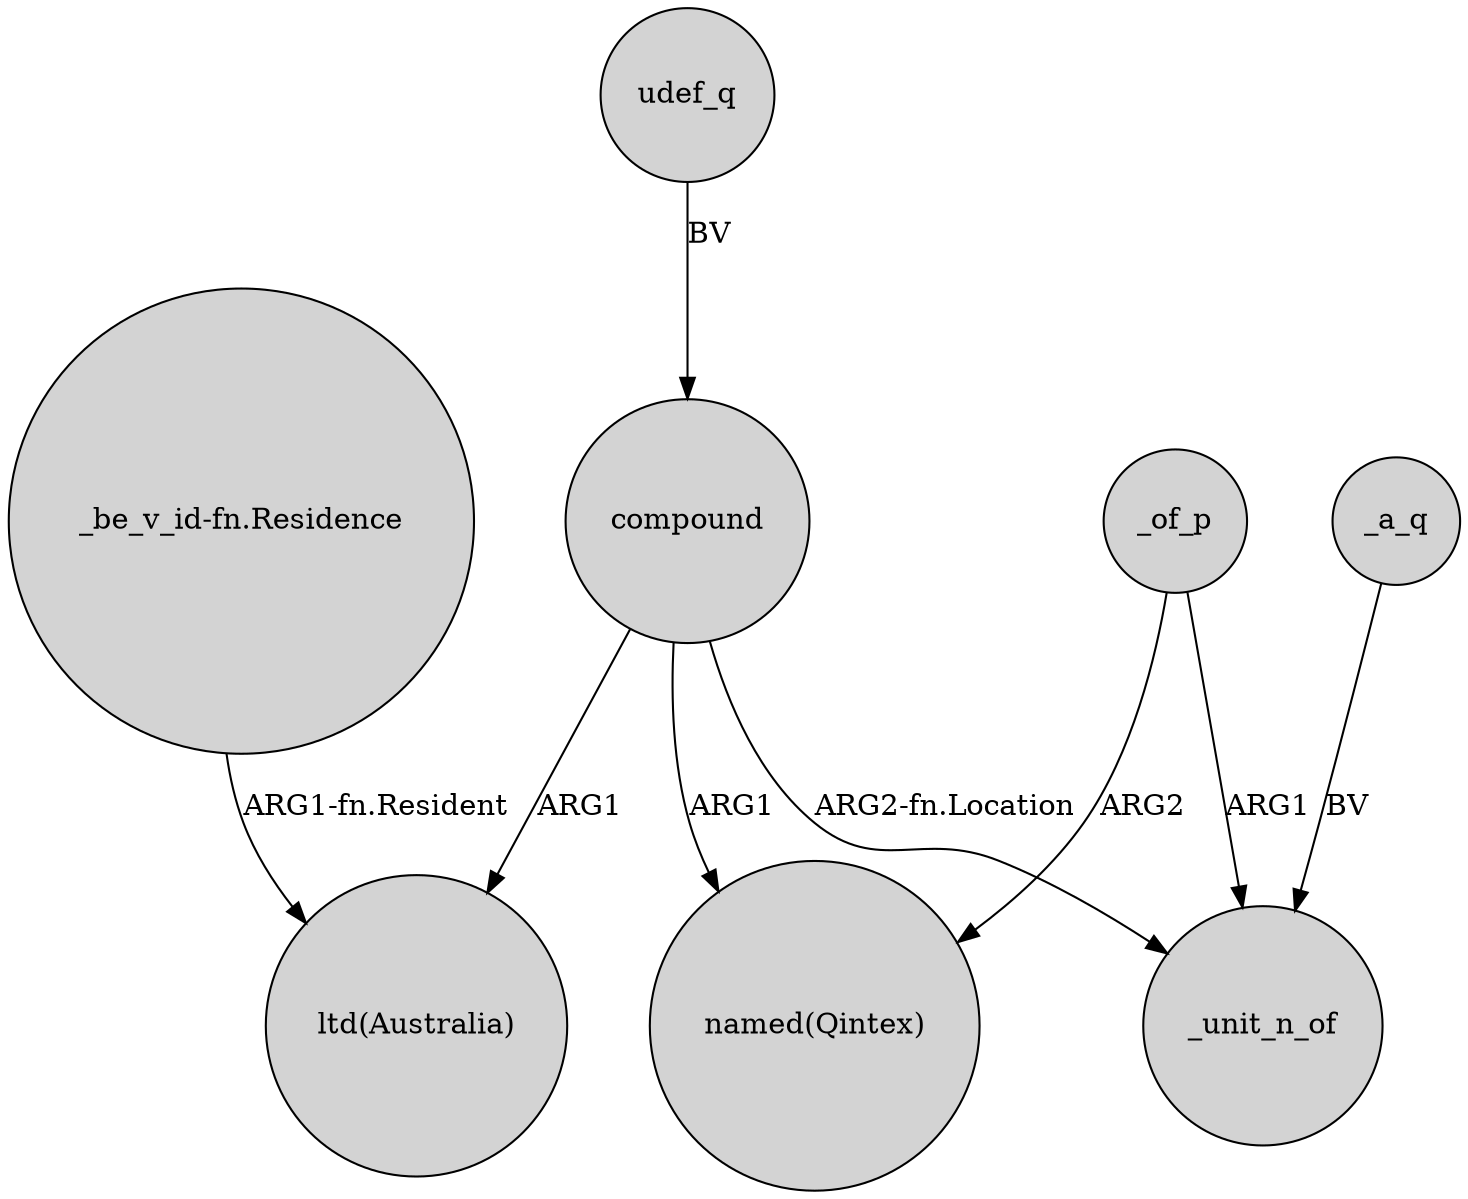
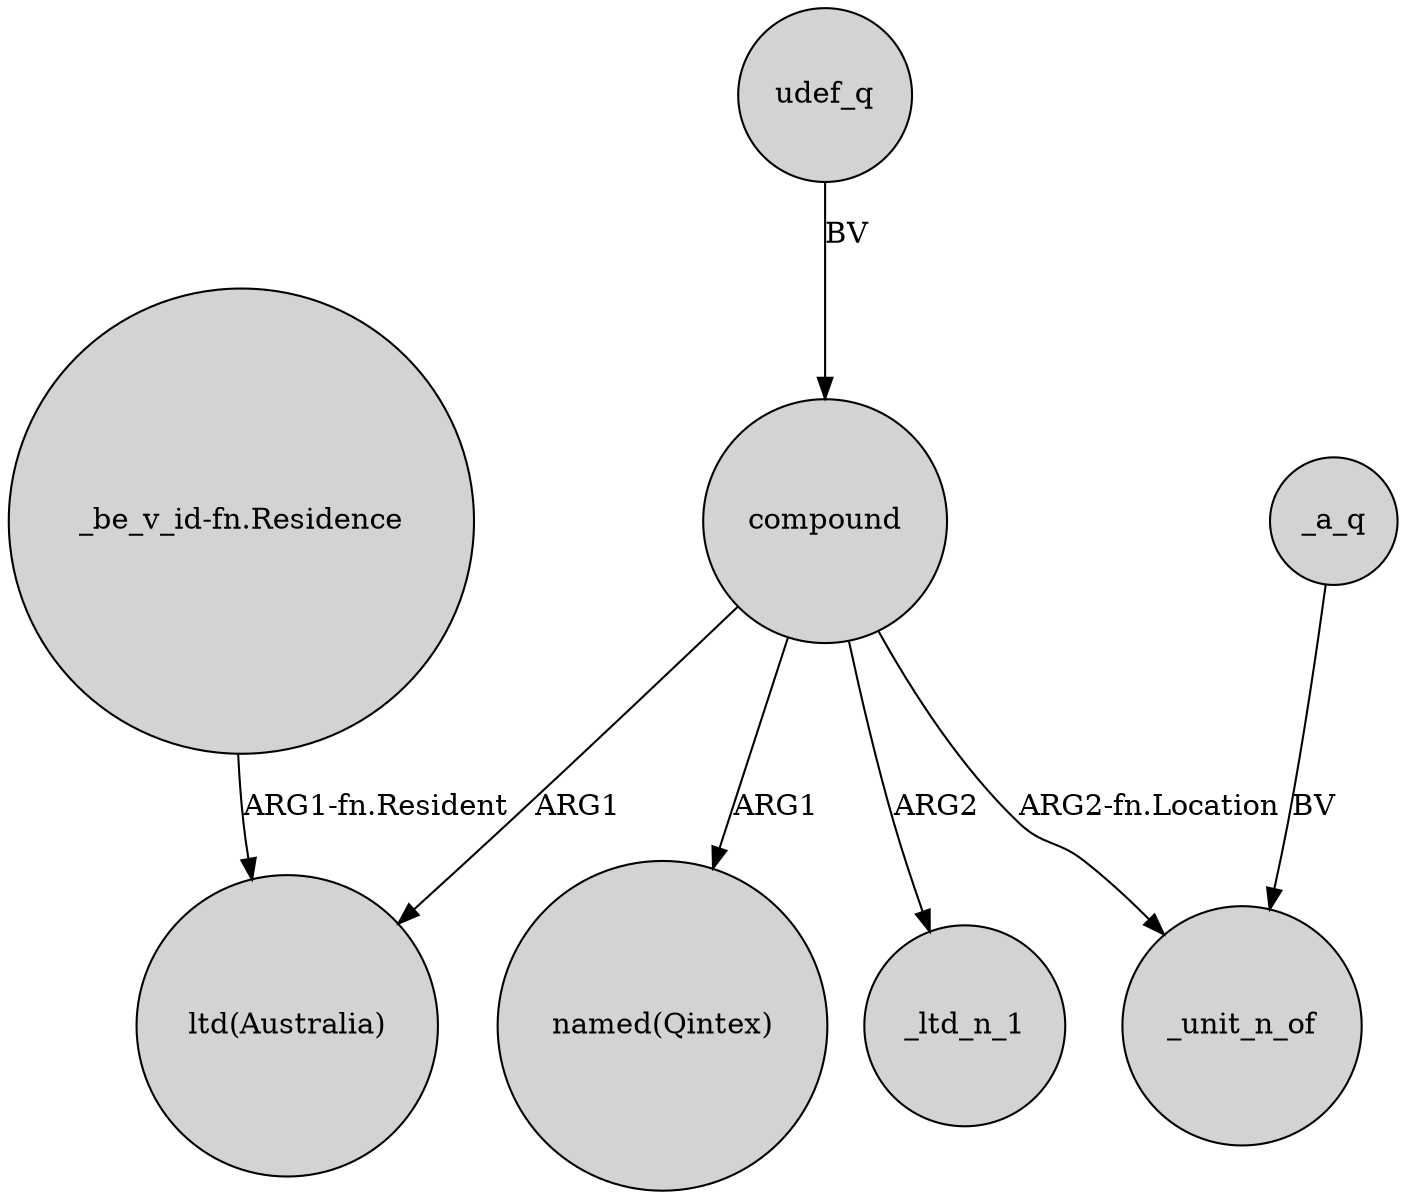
(1175, 521) -> none
none -> (965, 1026)
